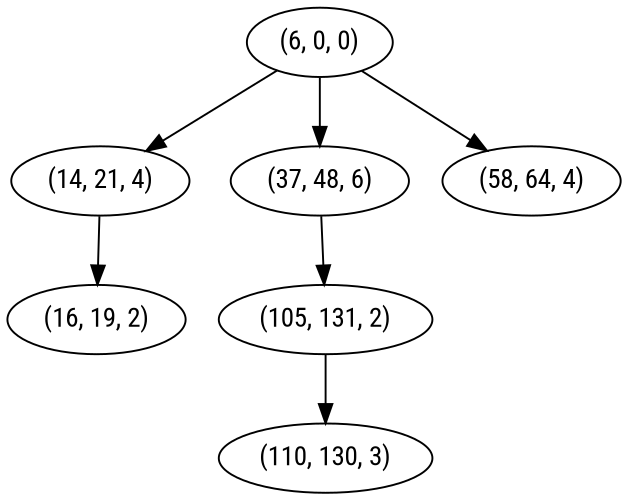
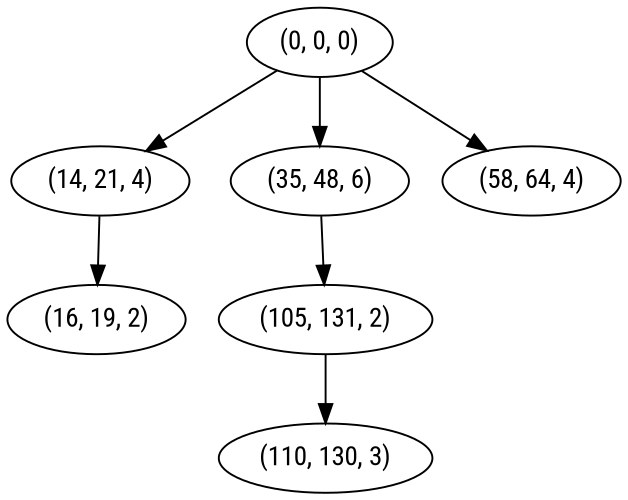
(320, 42) -> (320, 42)
(320, 181) -> (320, 181)
